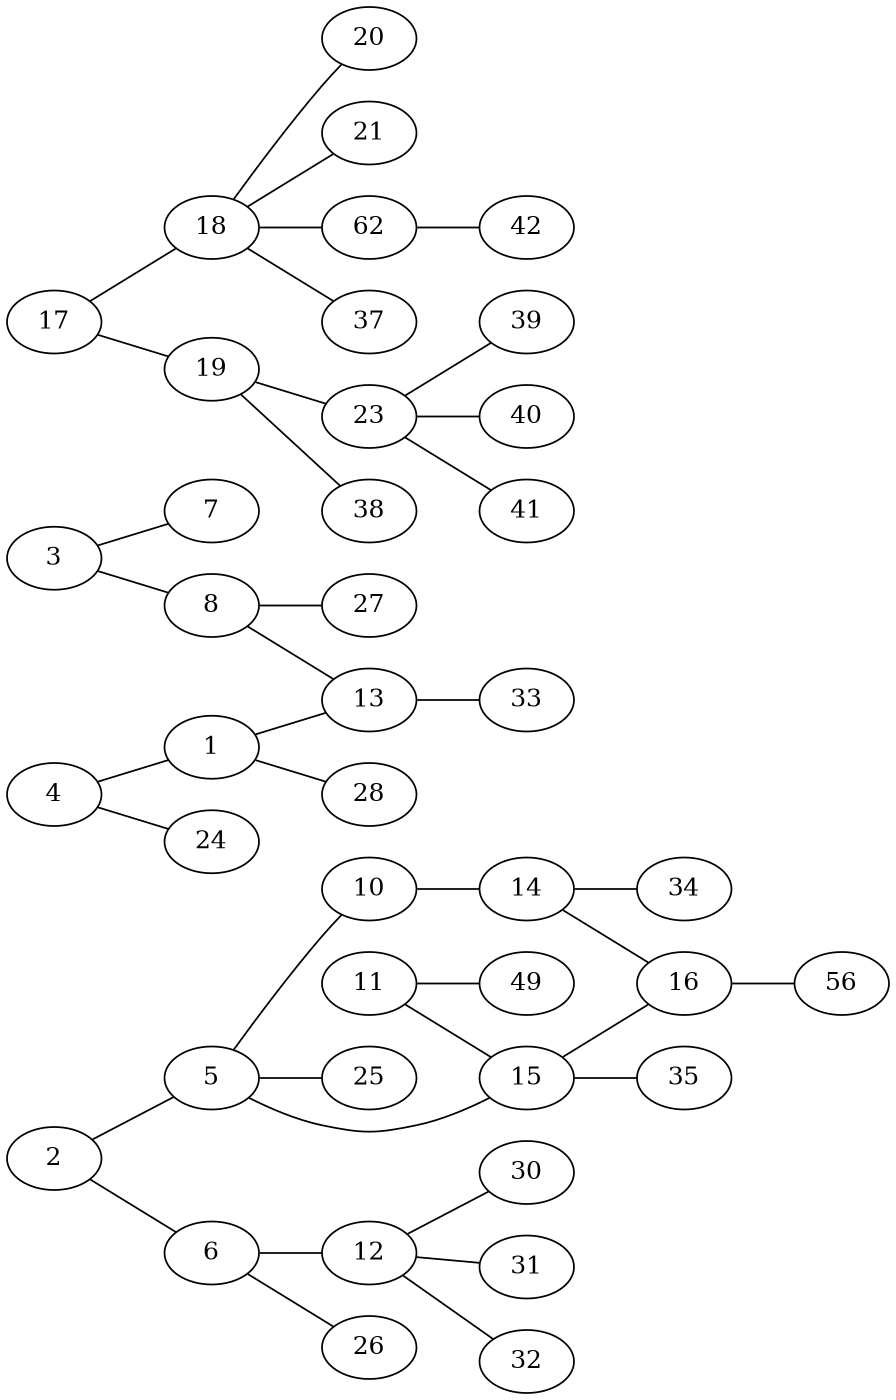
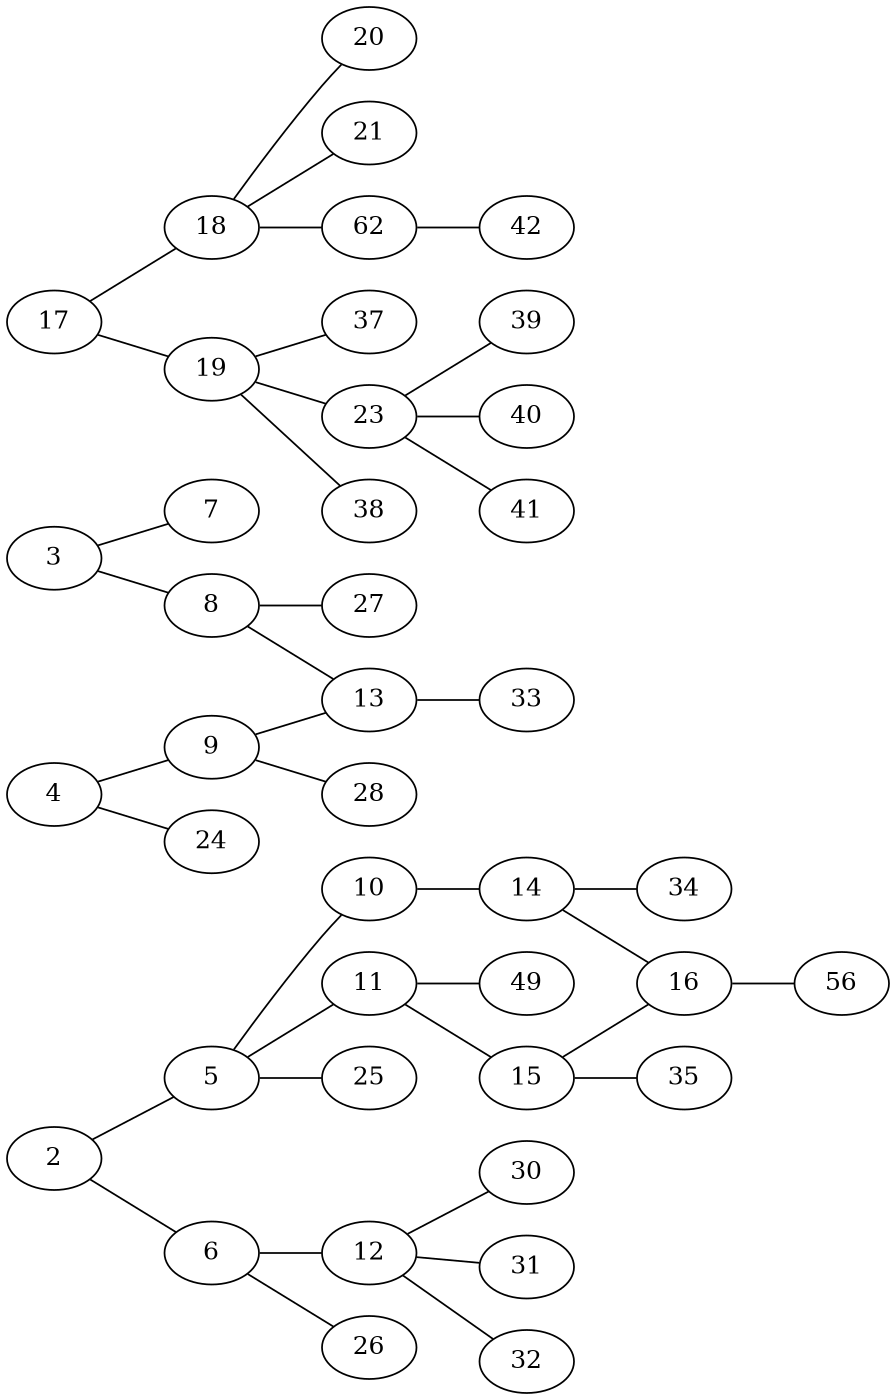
(291, 275) -> (291, 346)
(212, 747) -> (212, 747)
(369, 1132) -> (291, 1031)
